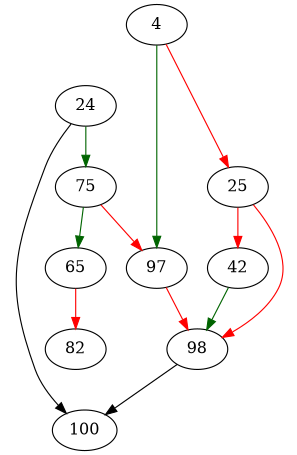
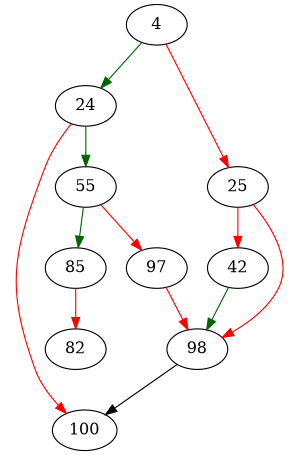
(157, 141) -> (125, 61)
(86, 187) -> (86, 187)
(17, 264) -> (17, 264)
(76, 268) -> (76, 268)
